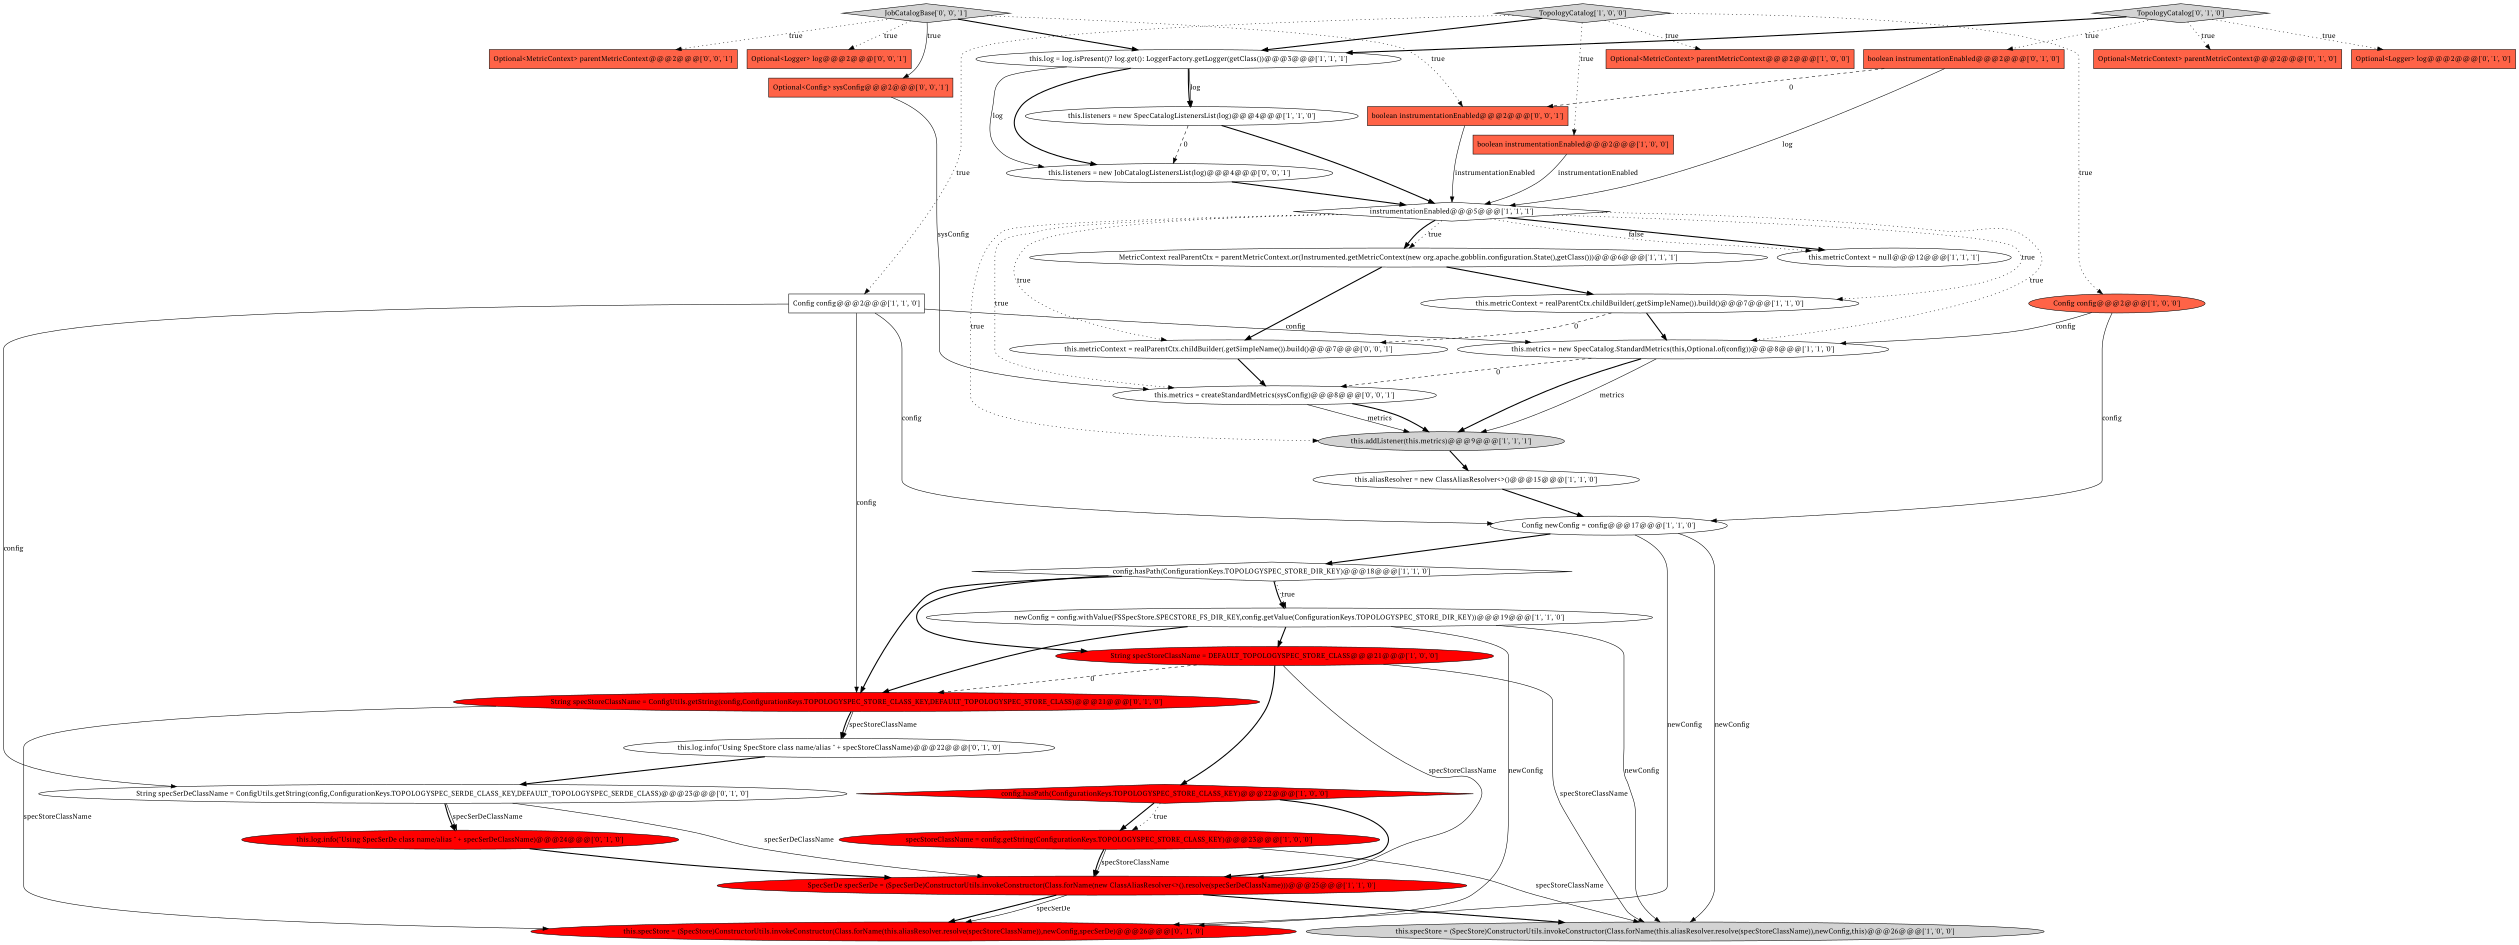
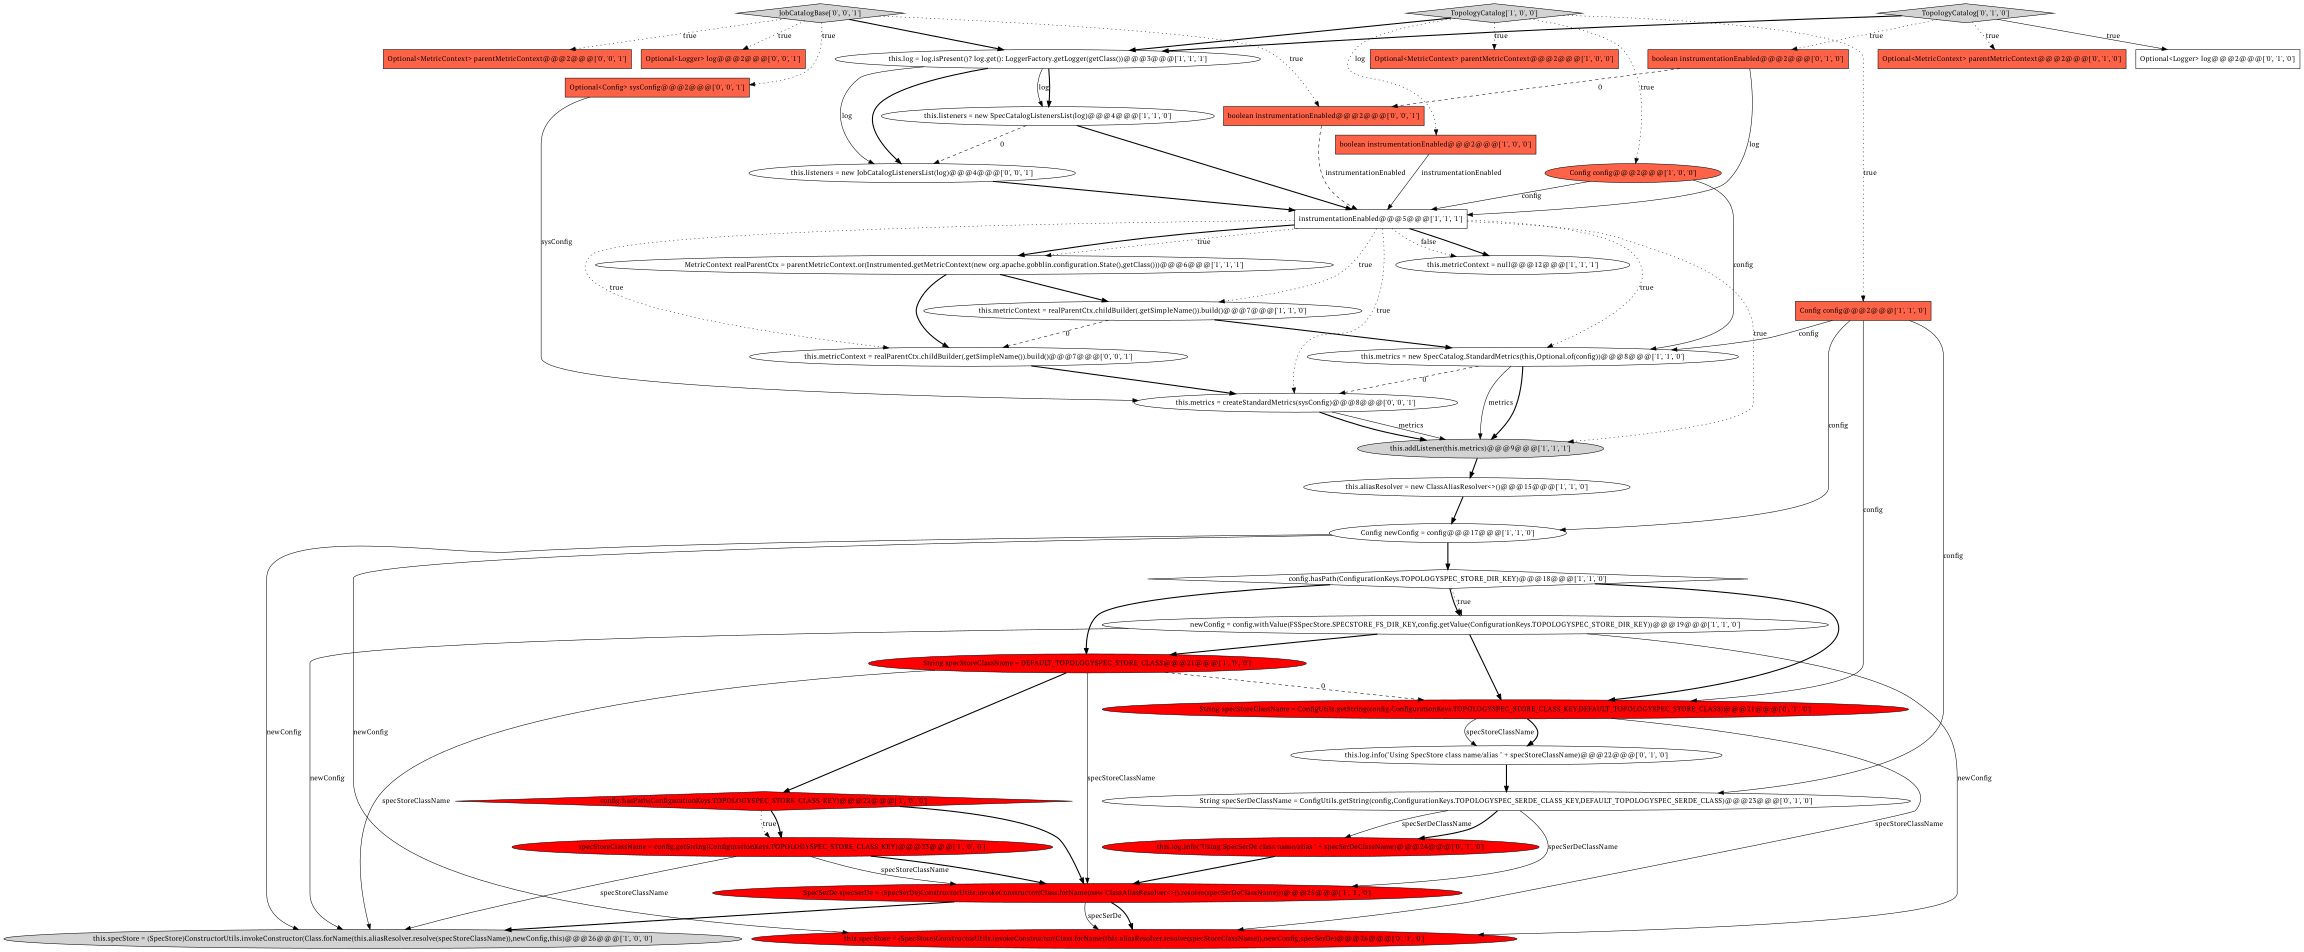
(2295, 34) -> (2080, 34)
(924, 52) -> (806, 71)
(1587, 59) -> (1360, 59)
(2434, 59) -> (2218, 59)
(1456, 161) -> (1321, 173)
(1452, 212) -> (1381, 219)
(857, 303) -> (1863, 311)
(1995, 502) -> (1513, 195)
